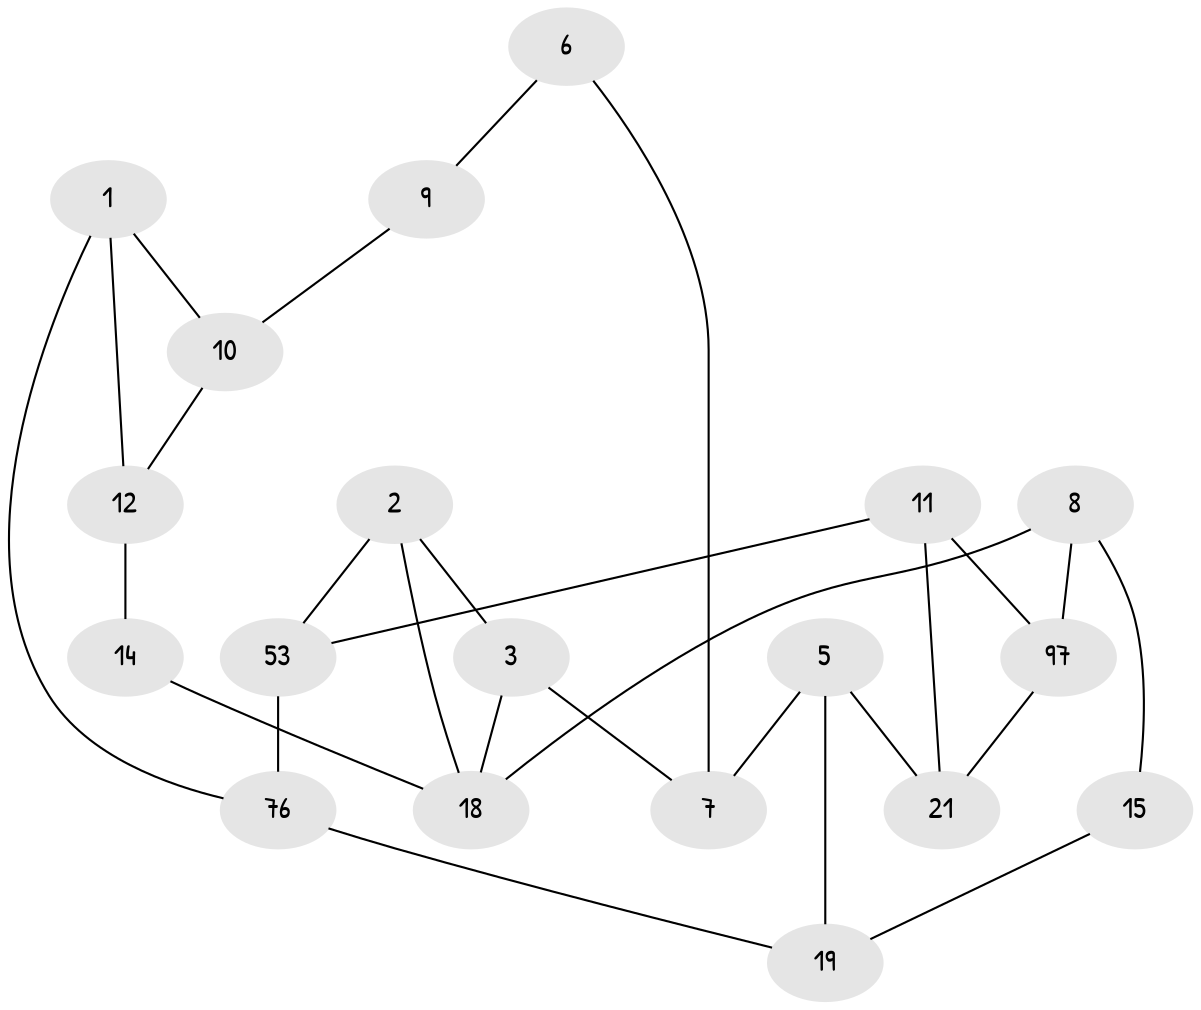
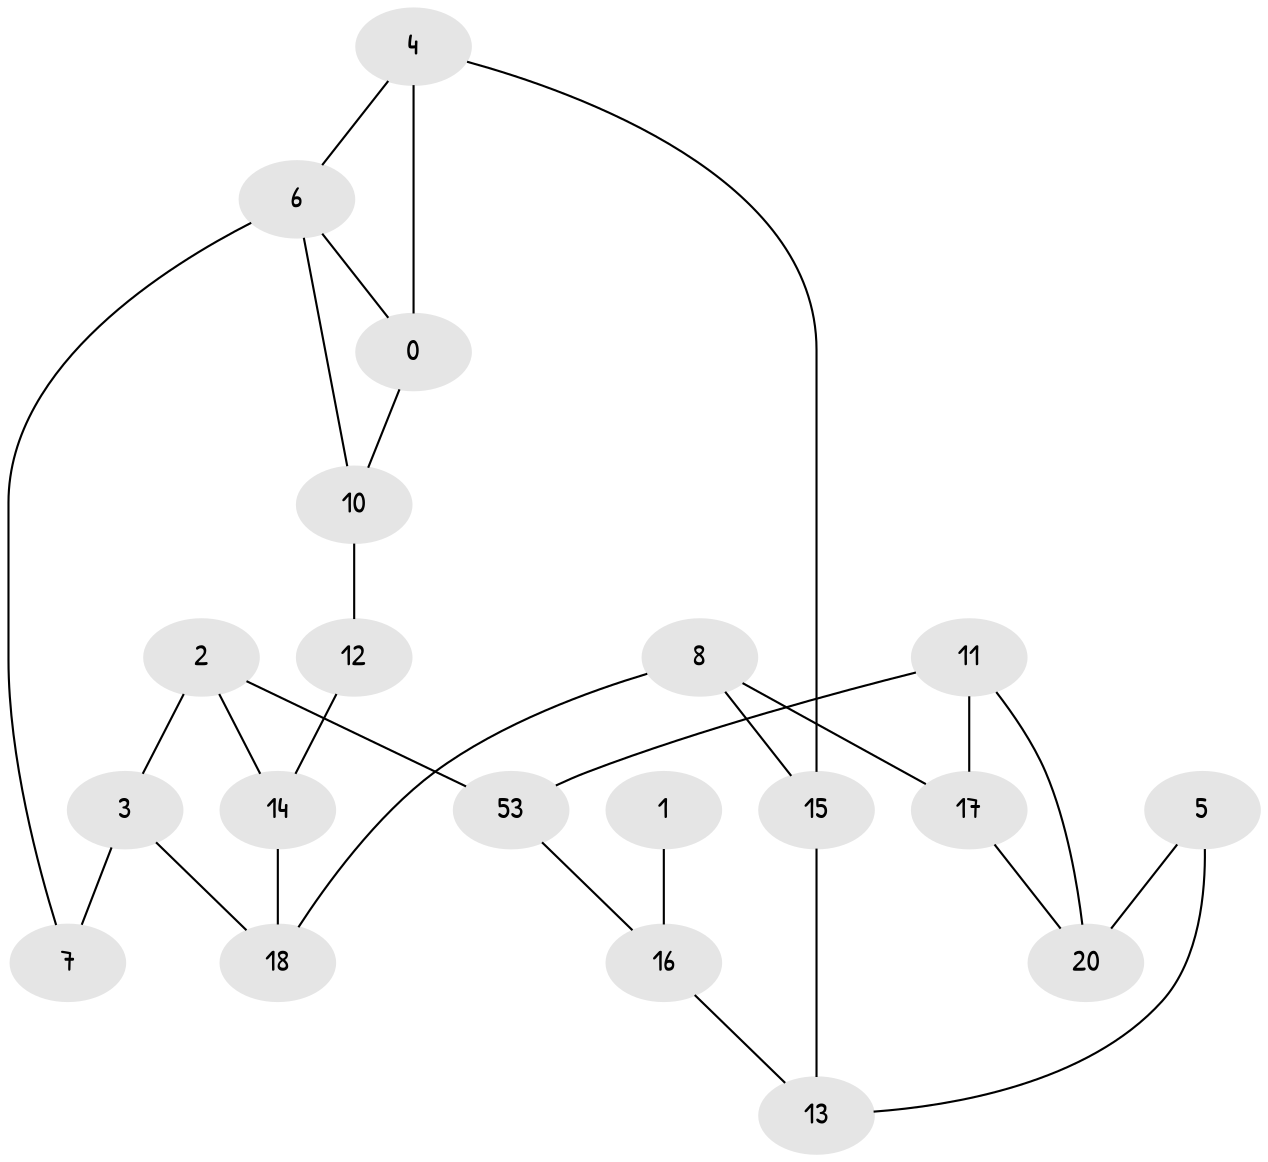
none -> (414, 47)
(427, 199) -> (414, 352)
(167, 276) -> (326, 352)
(117, 352) -> none
(1059, 657) -> (969, 810)
(426, 659) -> (240, 734)
(767, 734) -> none
(278, 810) -> (664, 963)
(942, 810) -> (1086, 963)
(825, 963) -> (817, 1116)
